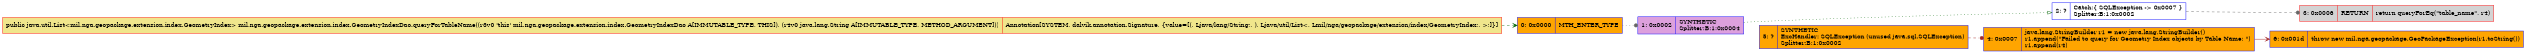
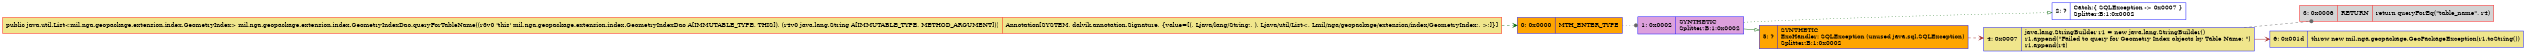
(2241, 12) -> (2277, 24)
(1710, 28) -> (1710, 28)
none -> (1749, 29)
(1974, 38) -> (1974, 38)
(2119, 39) -> (2119, 39)
(2397, 39) -> (2397, 39)
